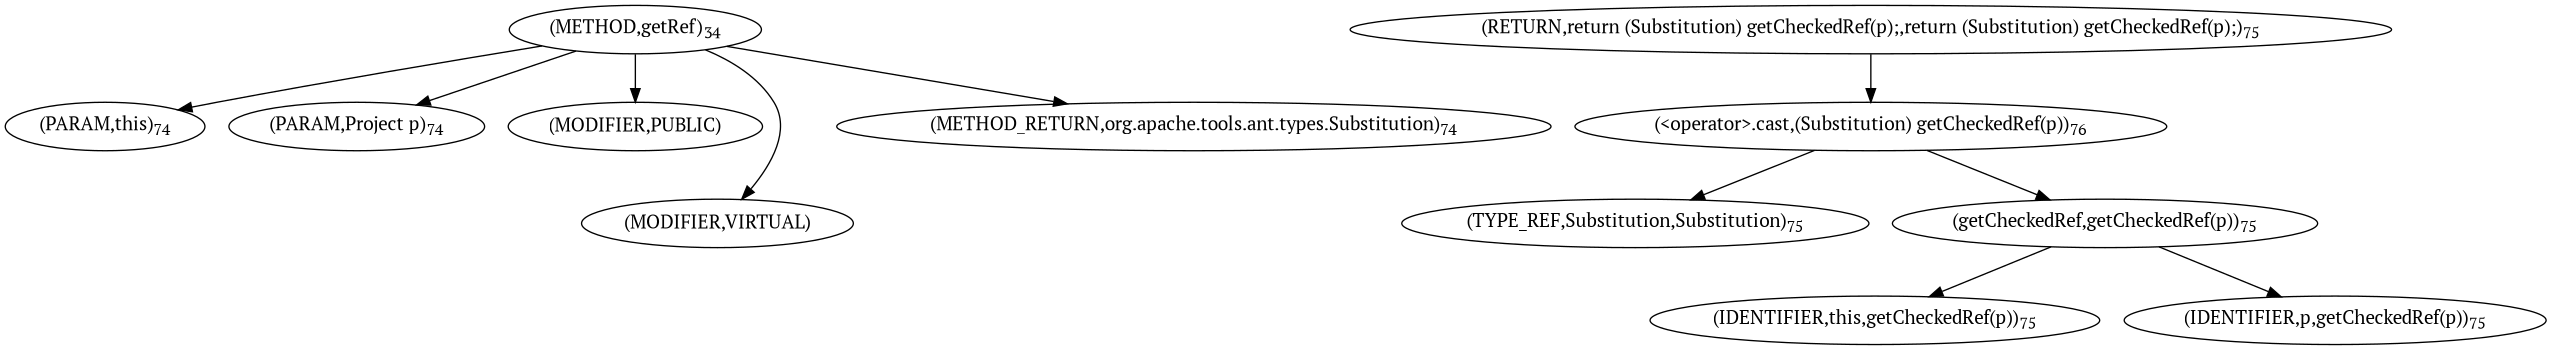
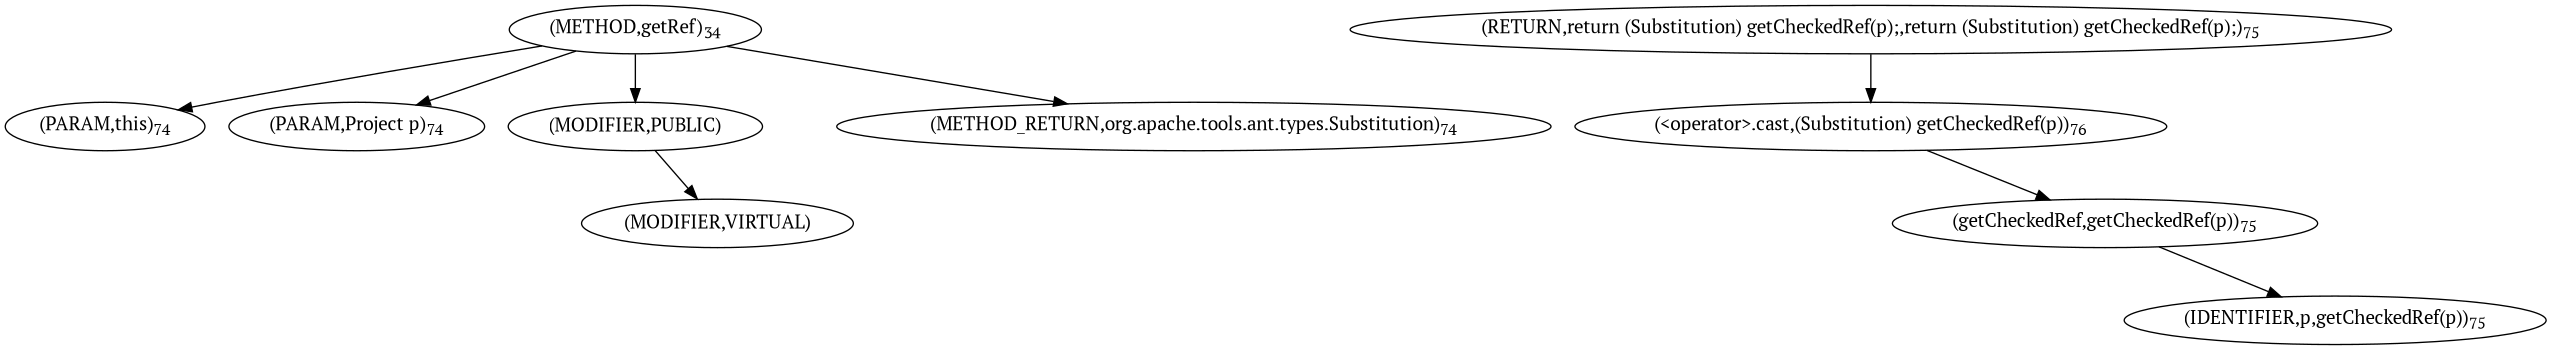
(776, 106) -> (672, 170)
(1635, 223) -> none
(1875, 320) -> none
